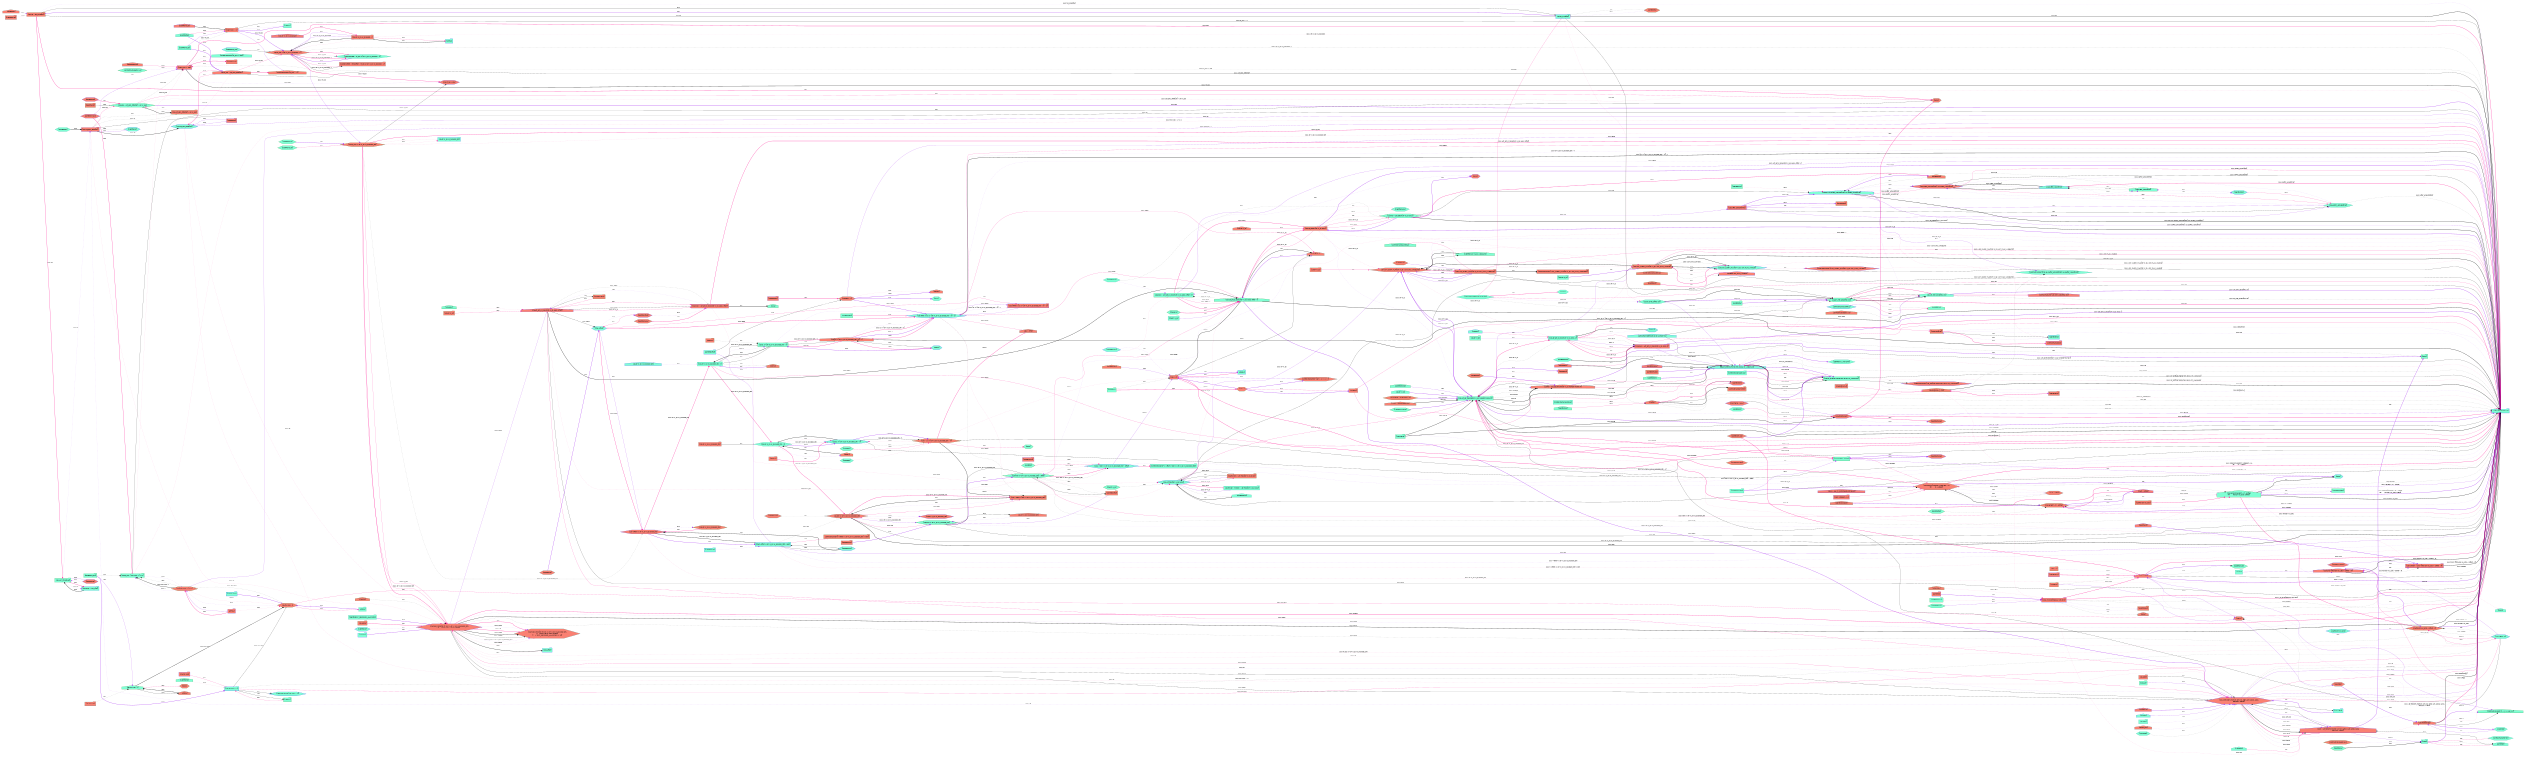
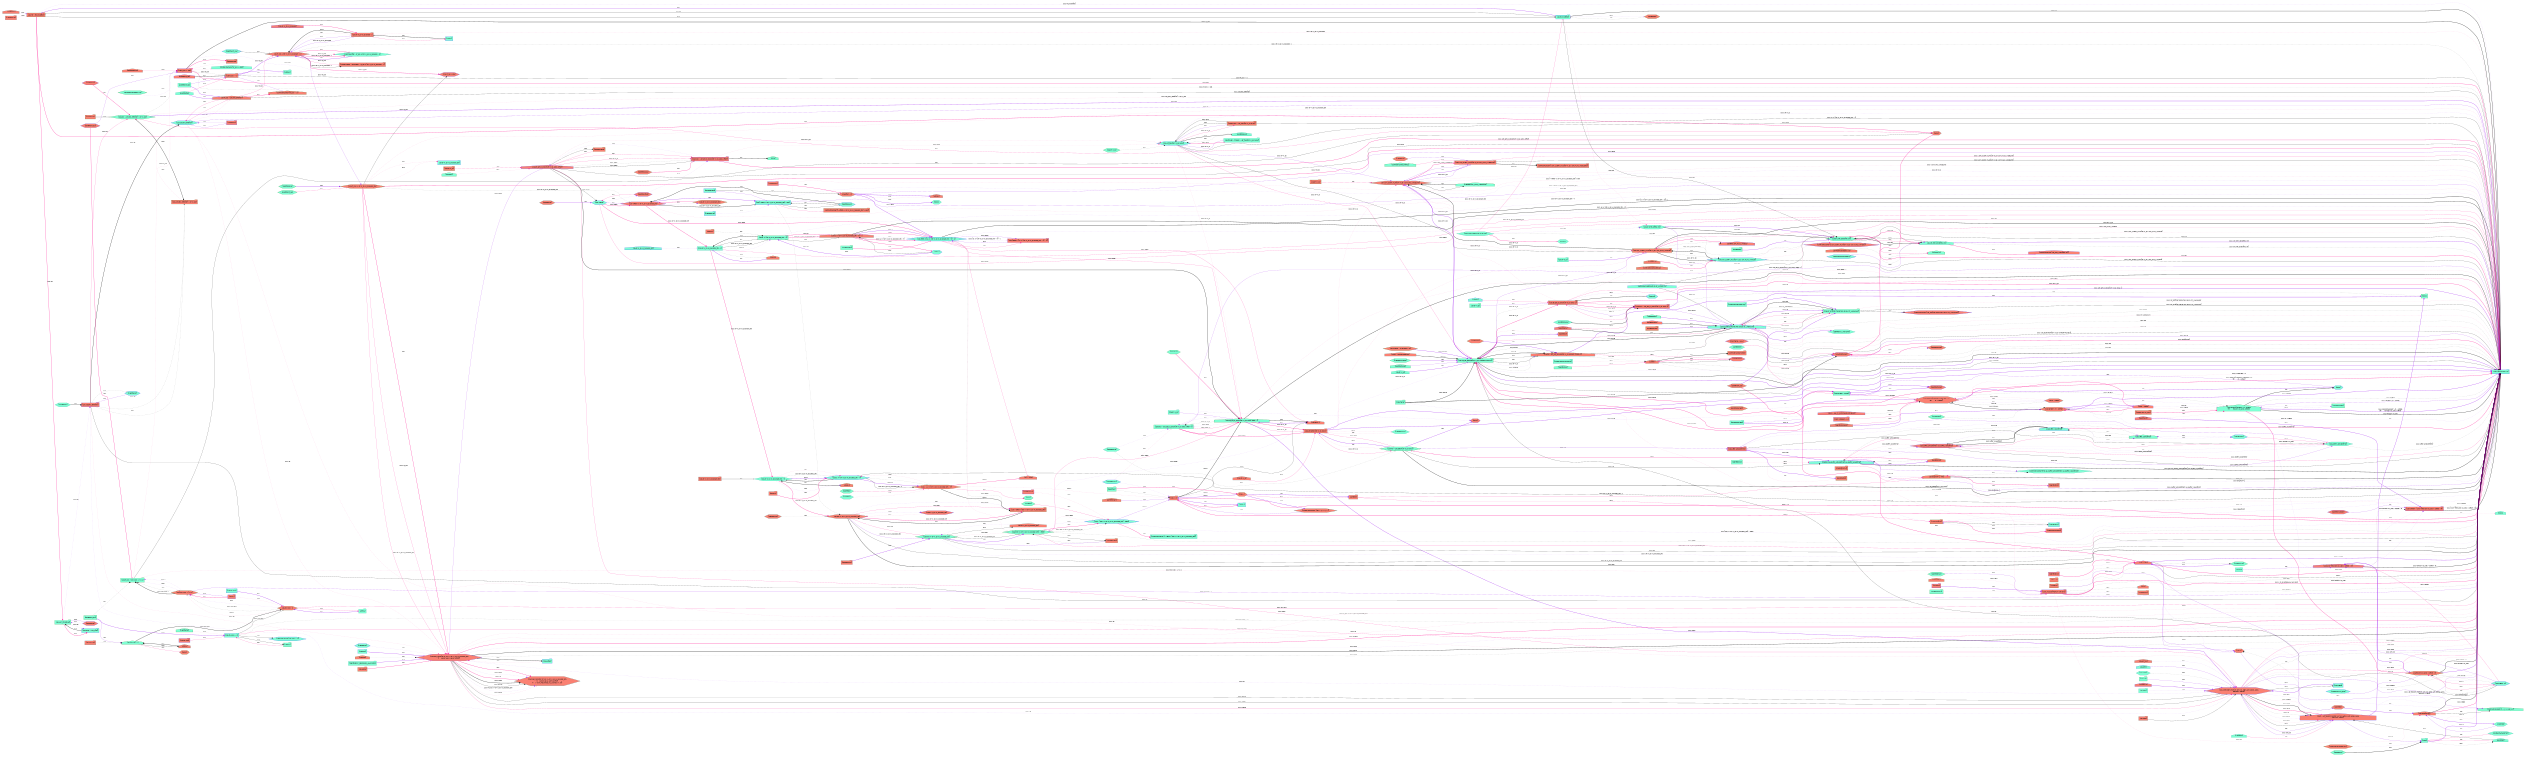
(1563, 338) -> (1563, 303)
(1732, 458) -> (1991, 118)
